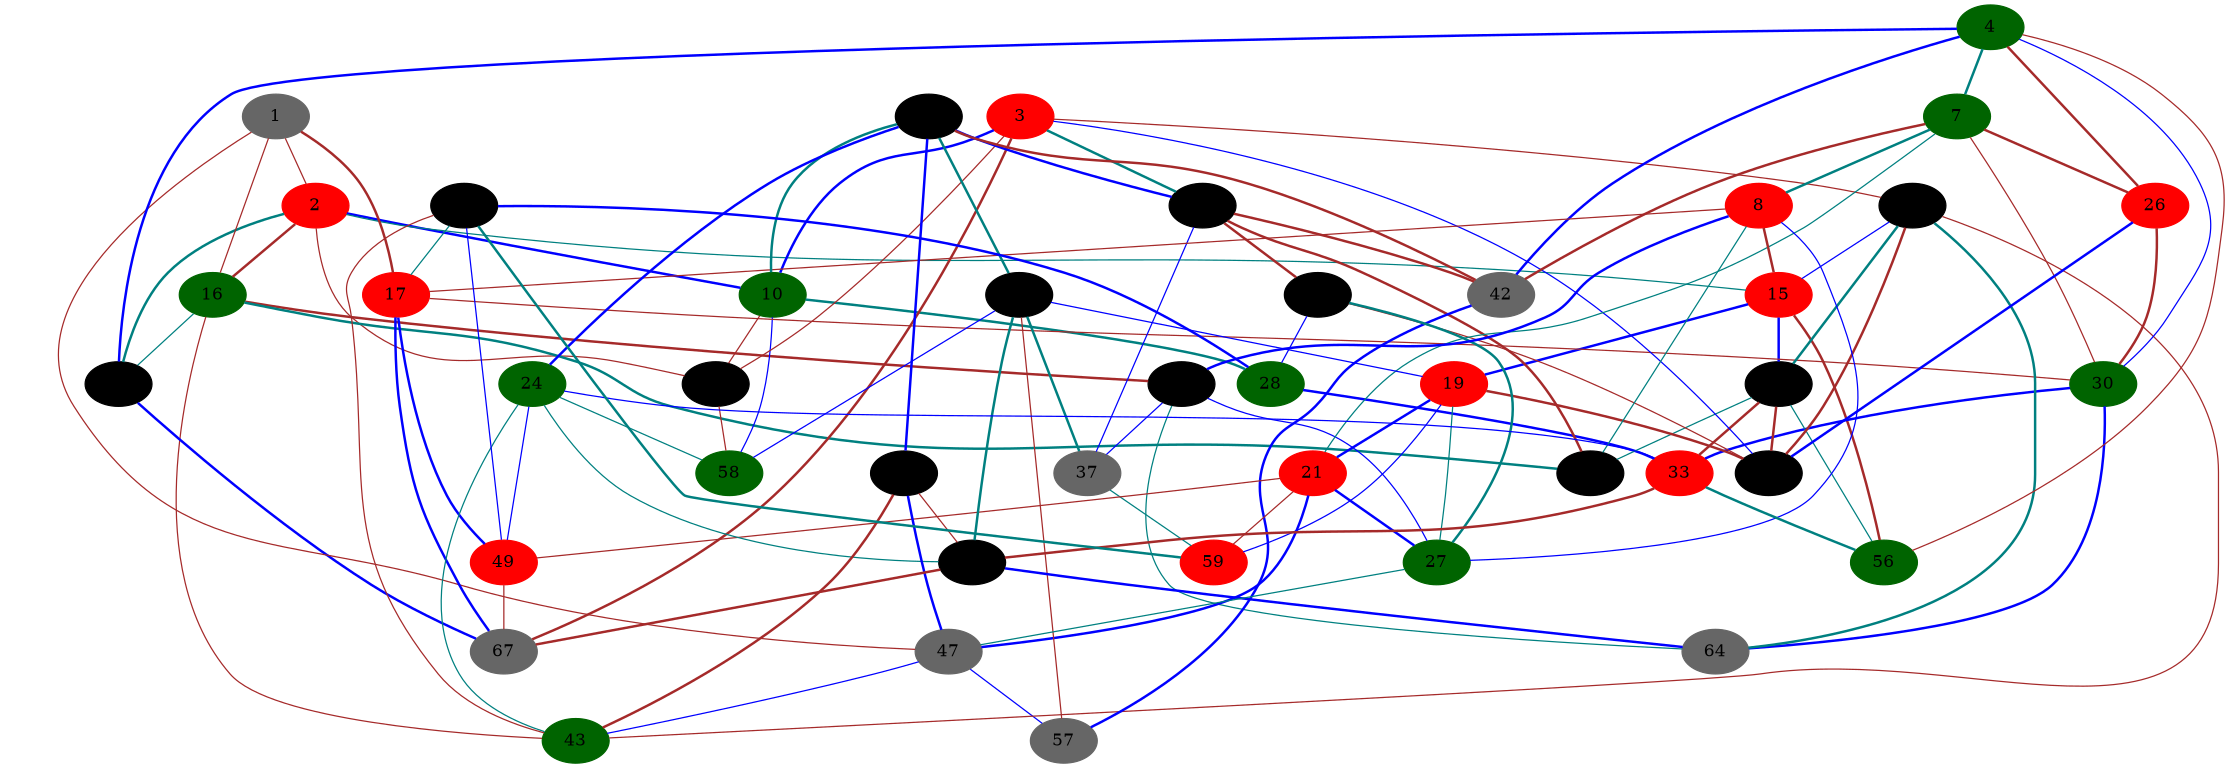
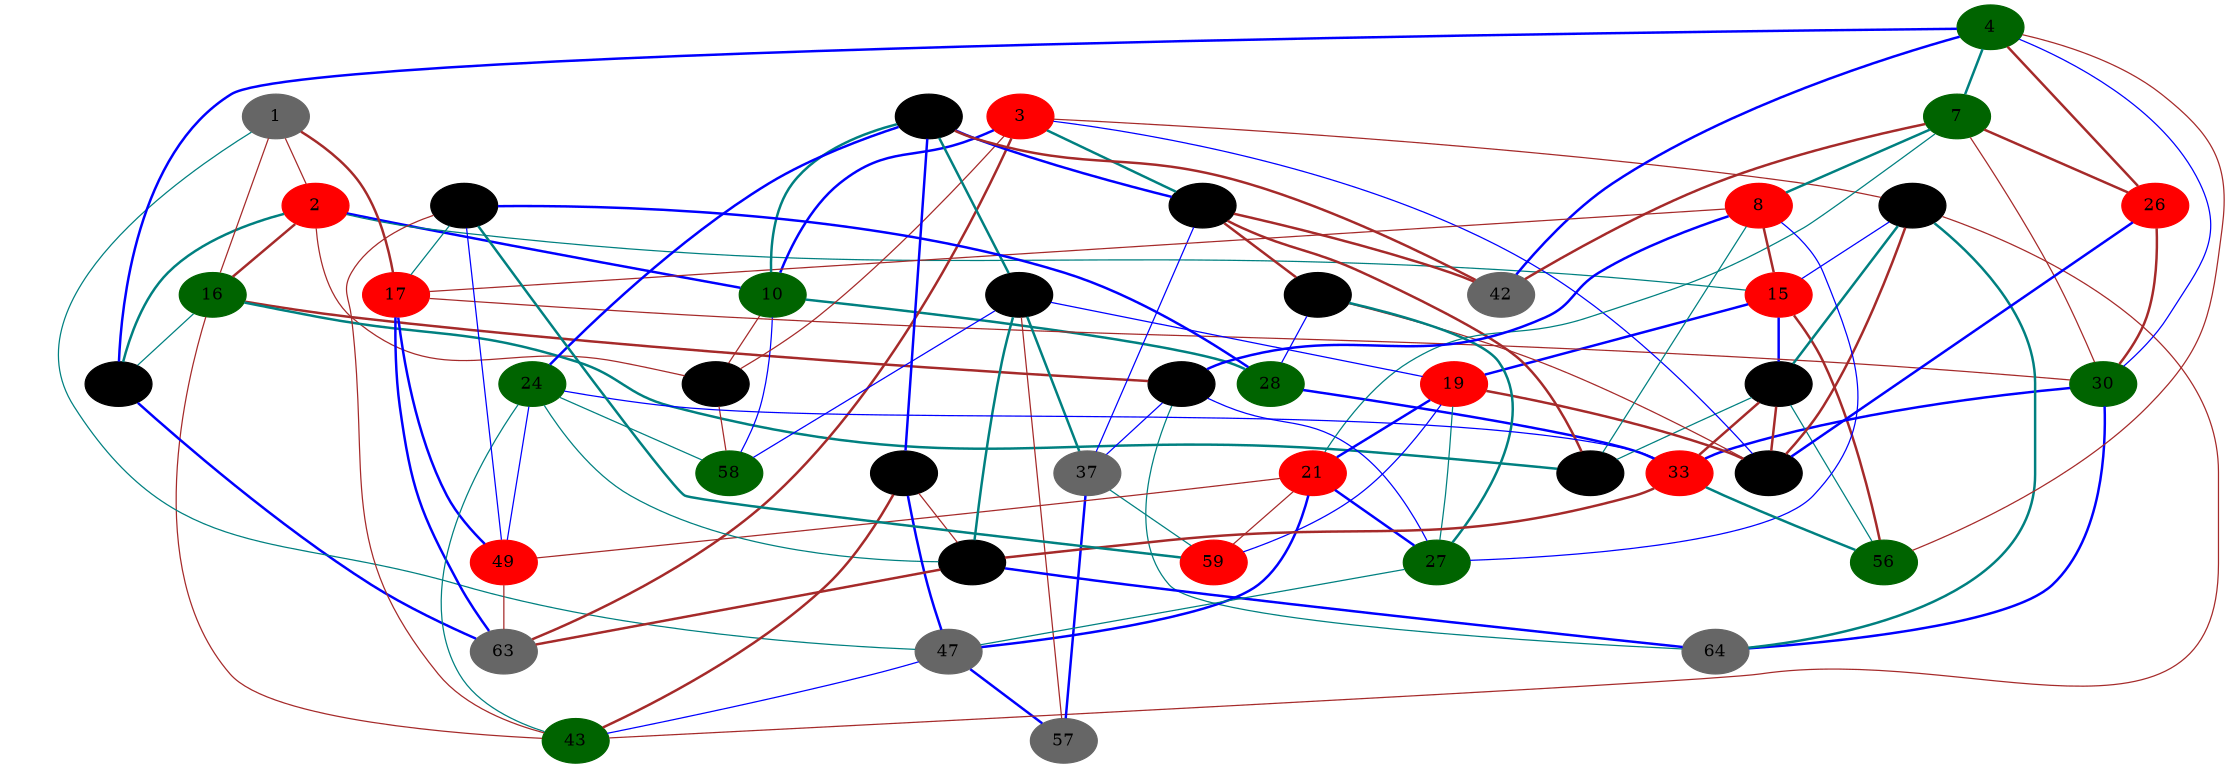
(1261, 502) -> (1076, 607)
(294, 549) -> (294, 549)
(504, 652) -> (504, 652)
(1006, 696) -> (1006, 696)
